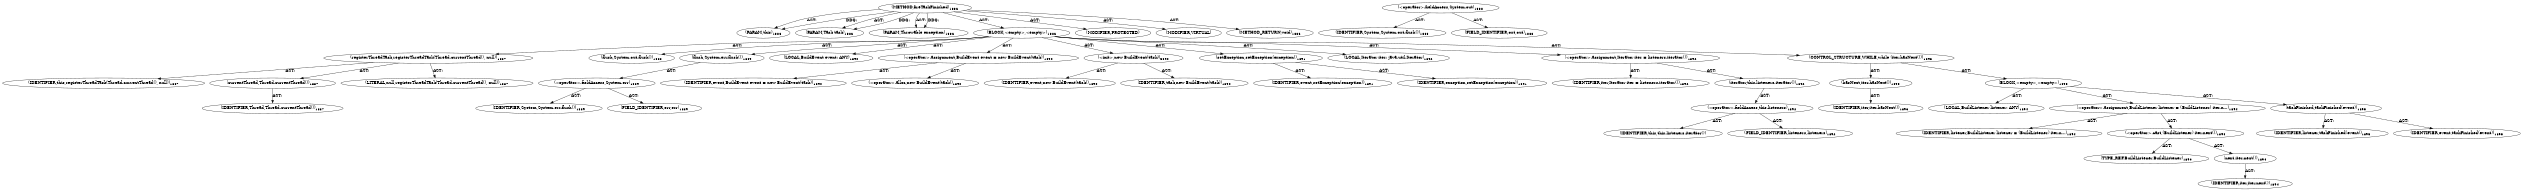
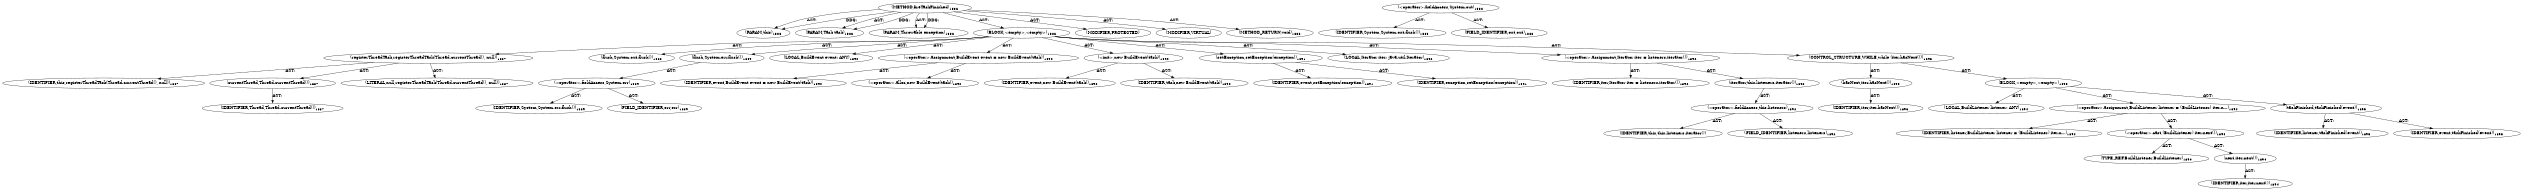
(1165, 58) -> (1165, 58)
